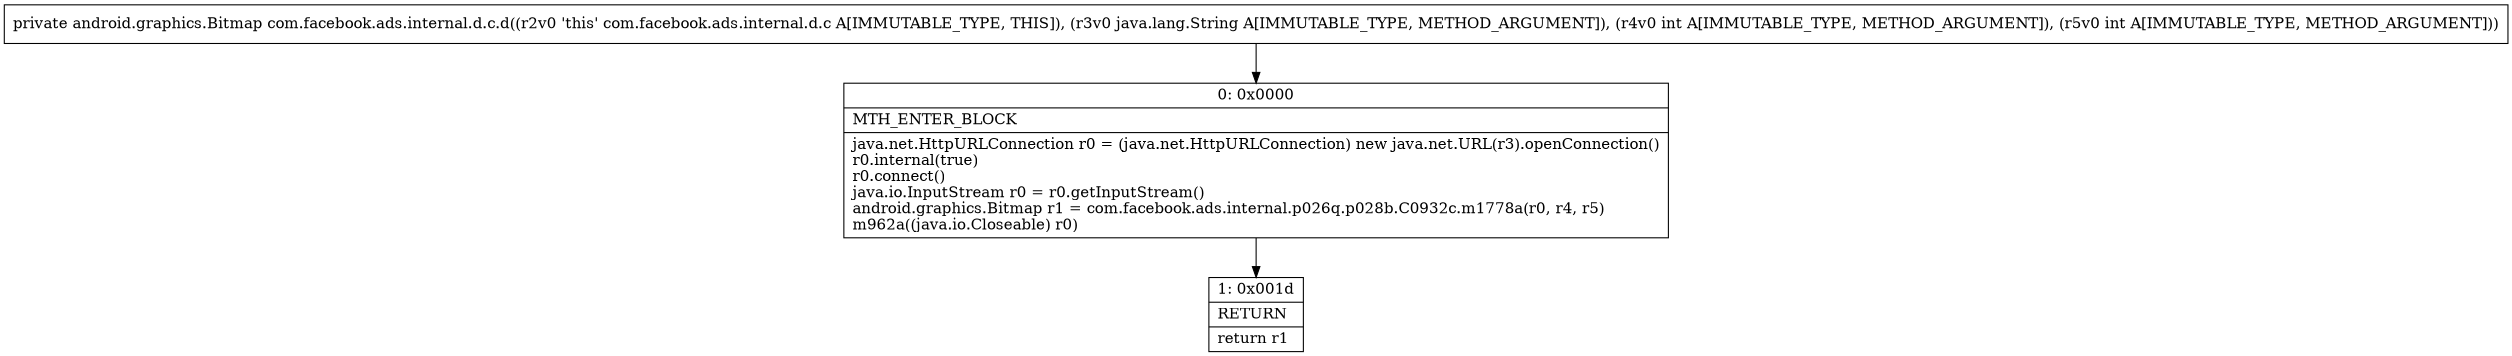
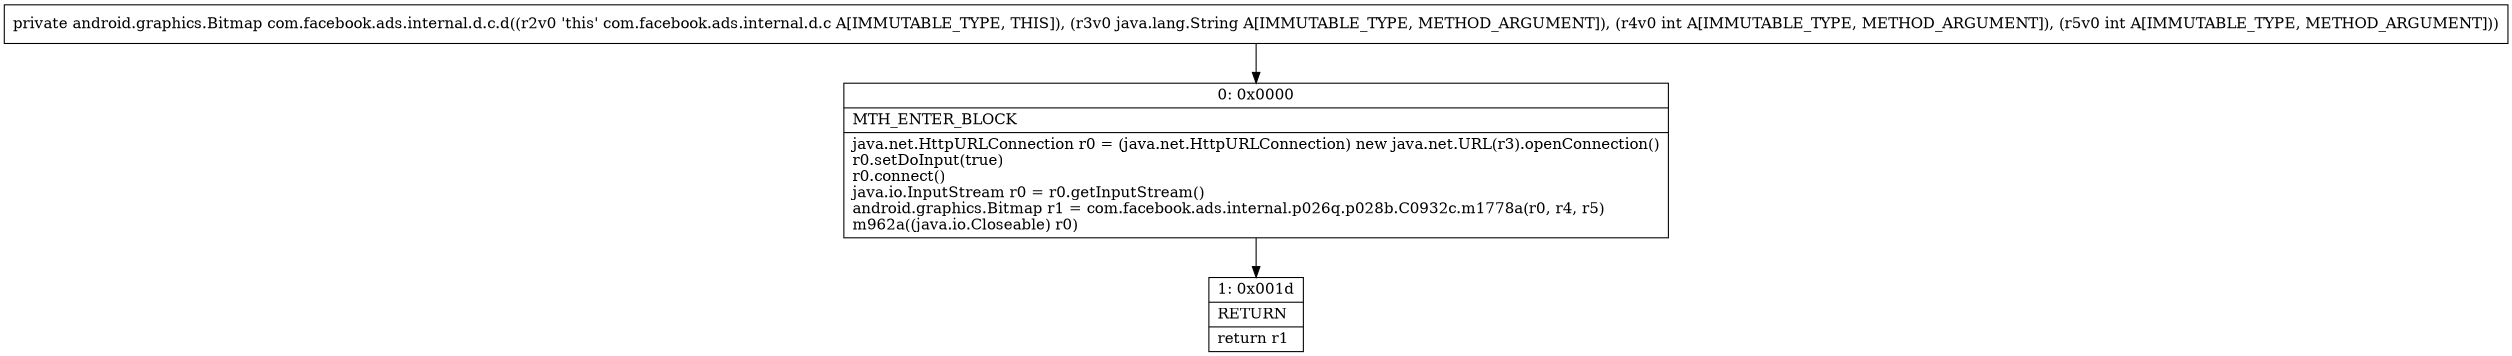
(916, 161) -> (928, 161)
